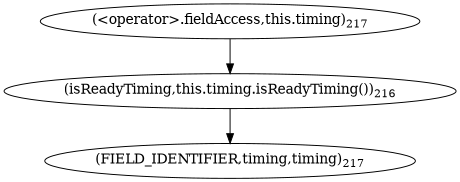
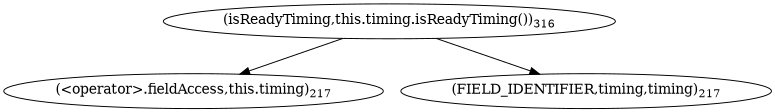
(230, 51) -> (296, 55)
(385, 90) -> (544, 20)
